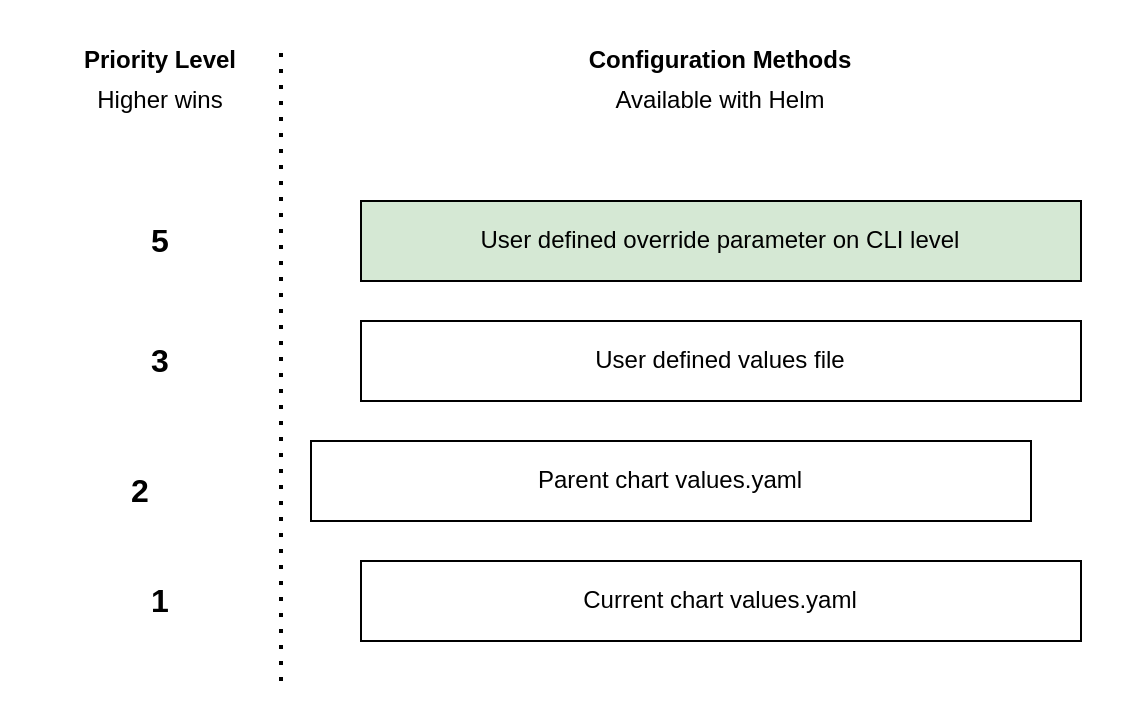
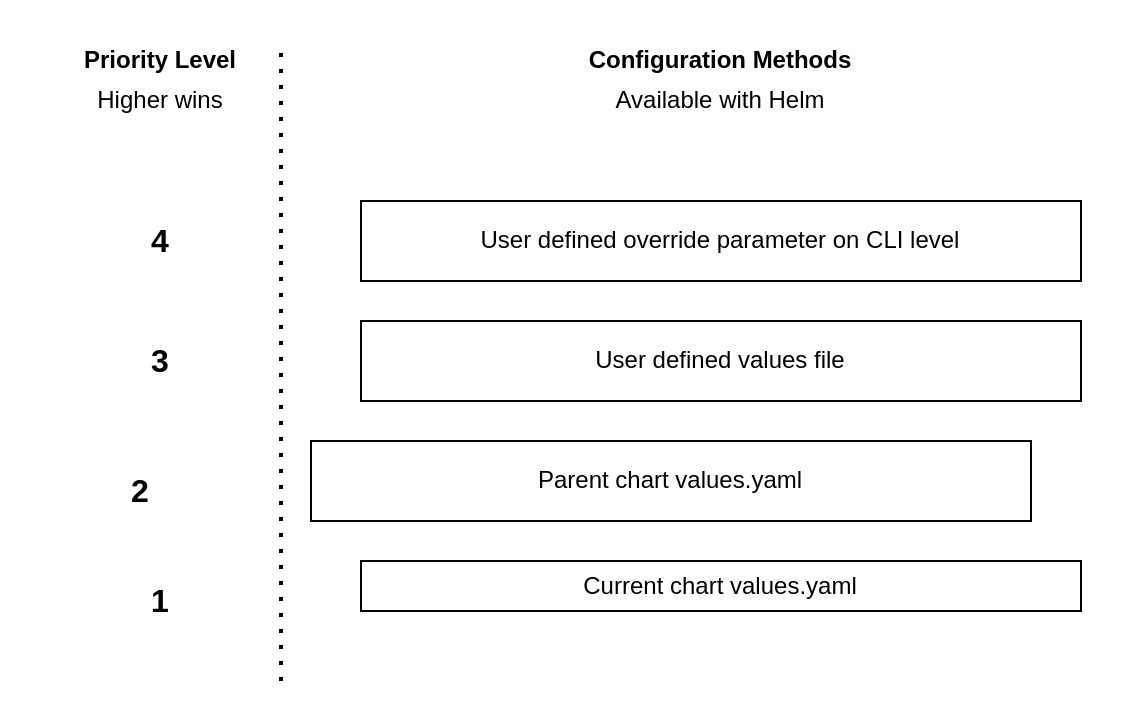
(161, 241) -> (161, 241)
(721, 241) -> (721, 241)
(721, 601) -> (721, 586)
